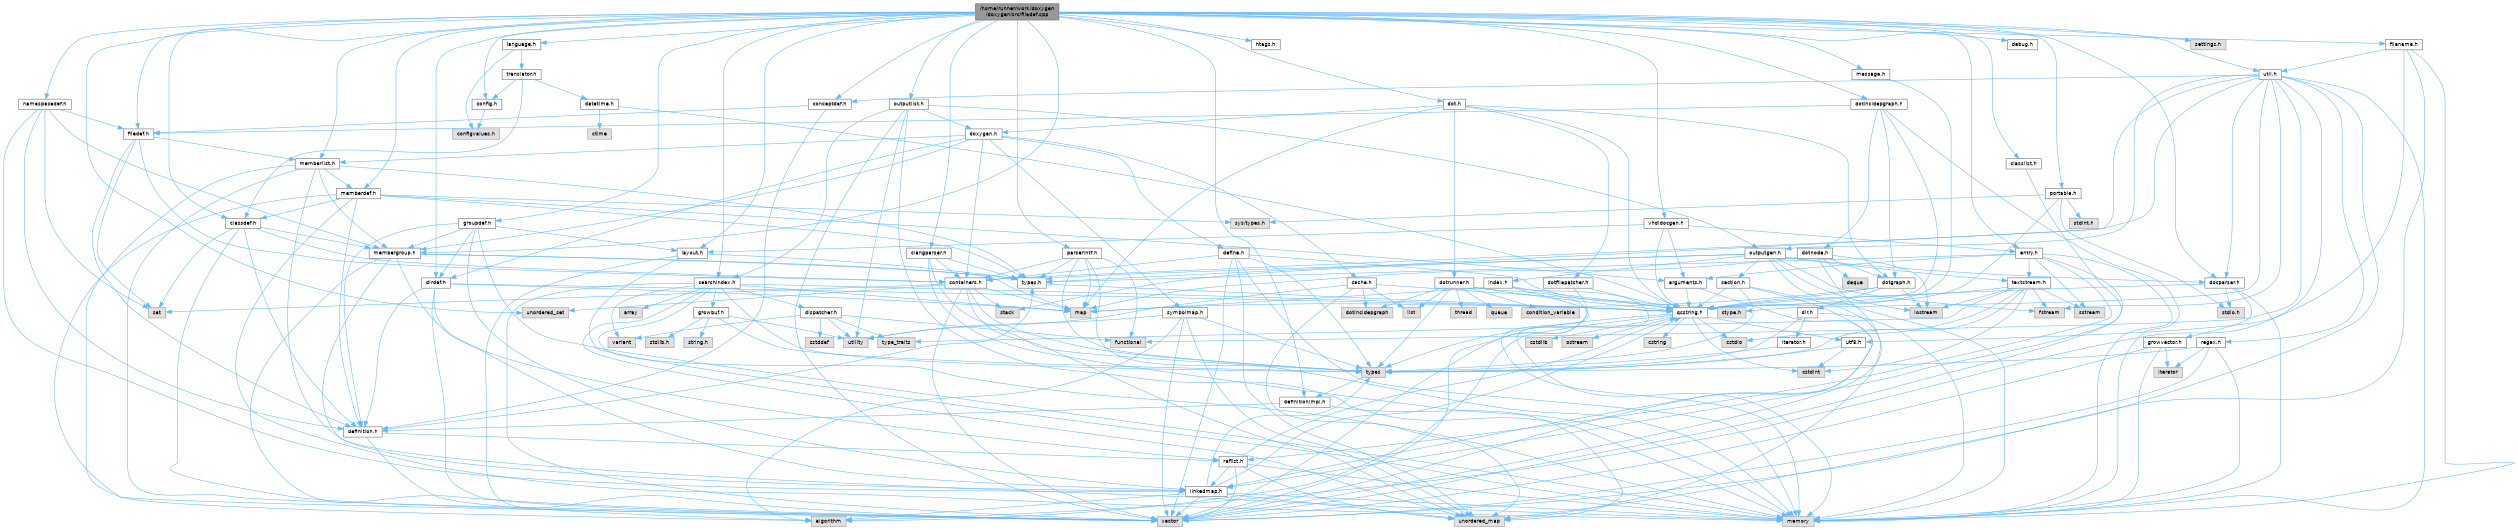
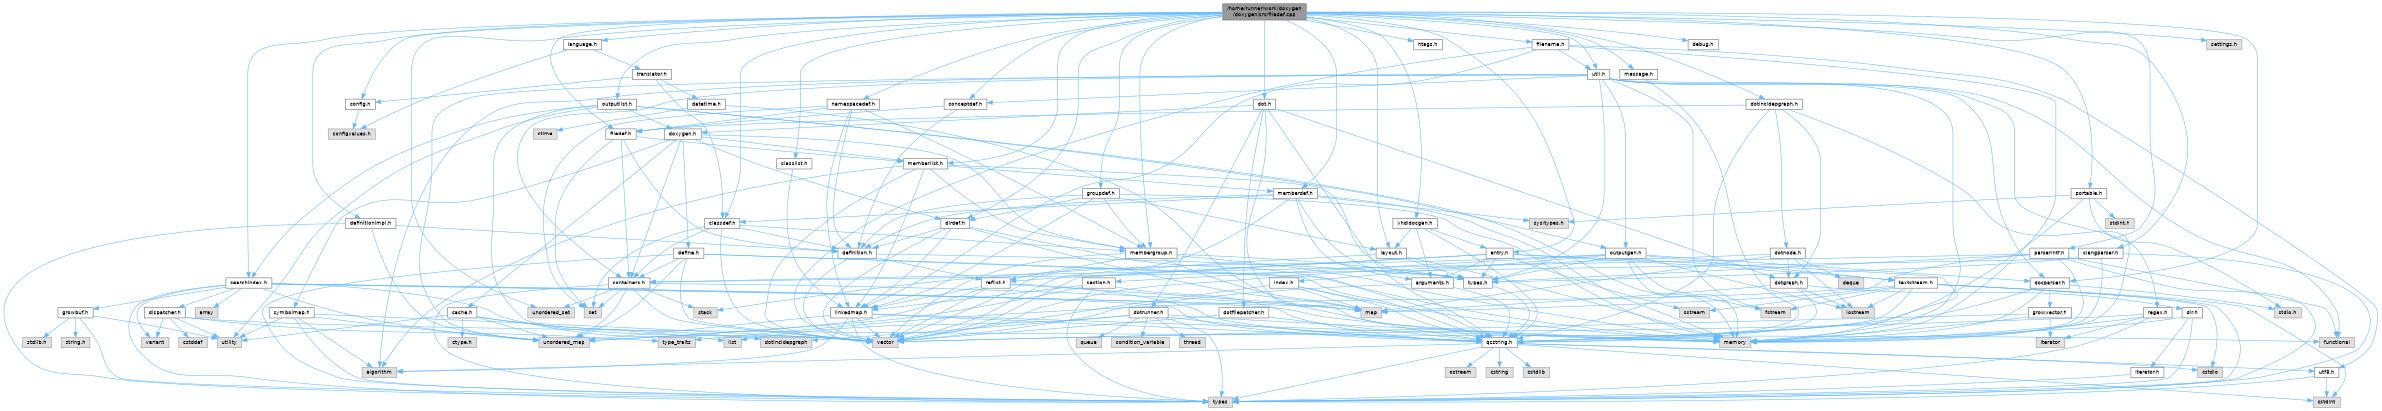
none -> (1193, 144)
(2125, 300) -> none
(1342, 386) -> (81, 375)
(471, 503) -> (804, 311)
